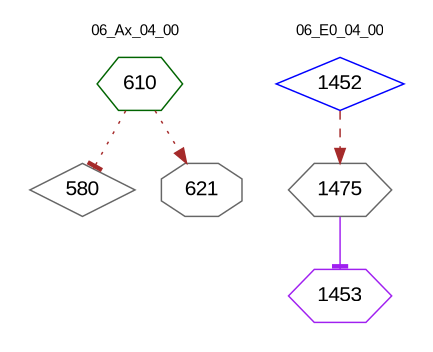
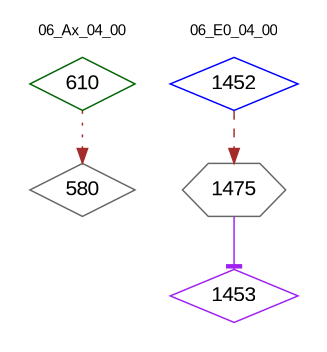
(140, 84) -> (82, 84)
(111, 137) -> (82, 130)
(202, 190) -> none
(340, 296) -> (234, 296)
